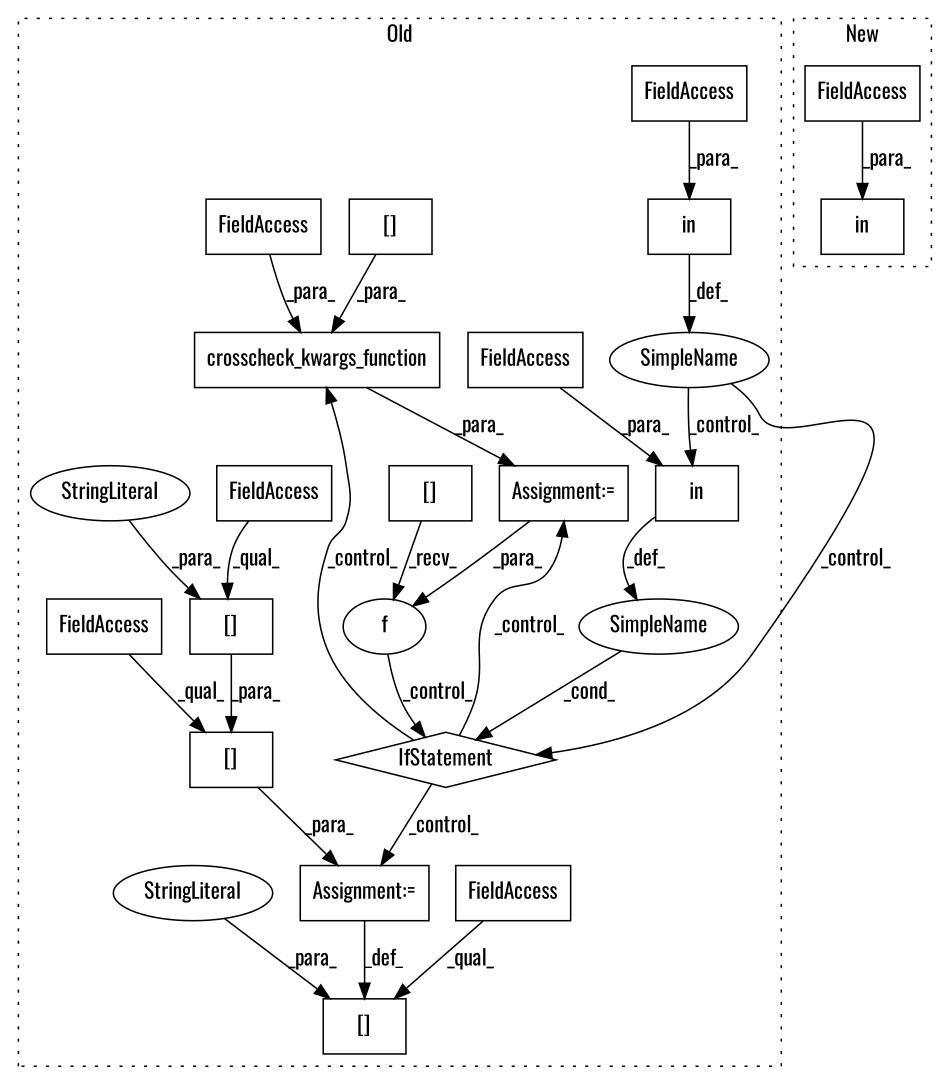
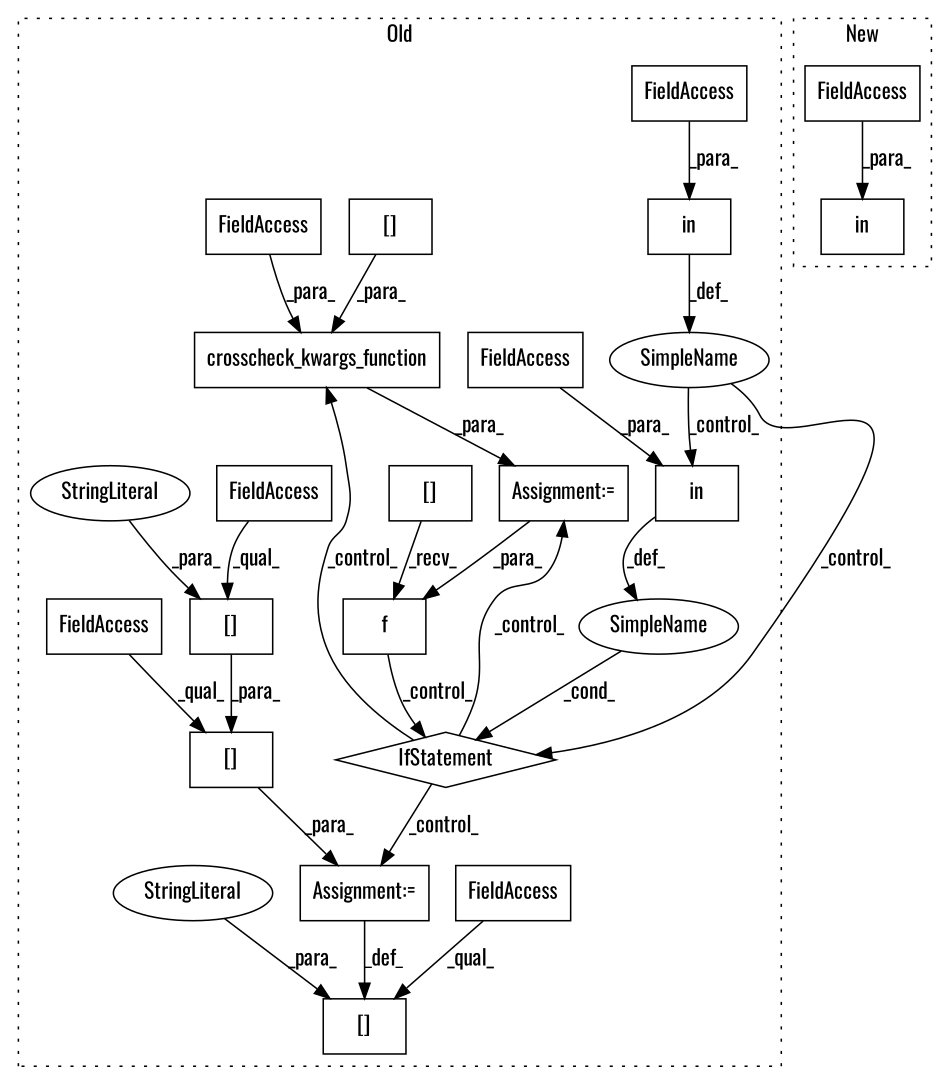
(385, 627) -> (385, 627)
